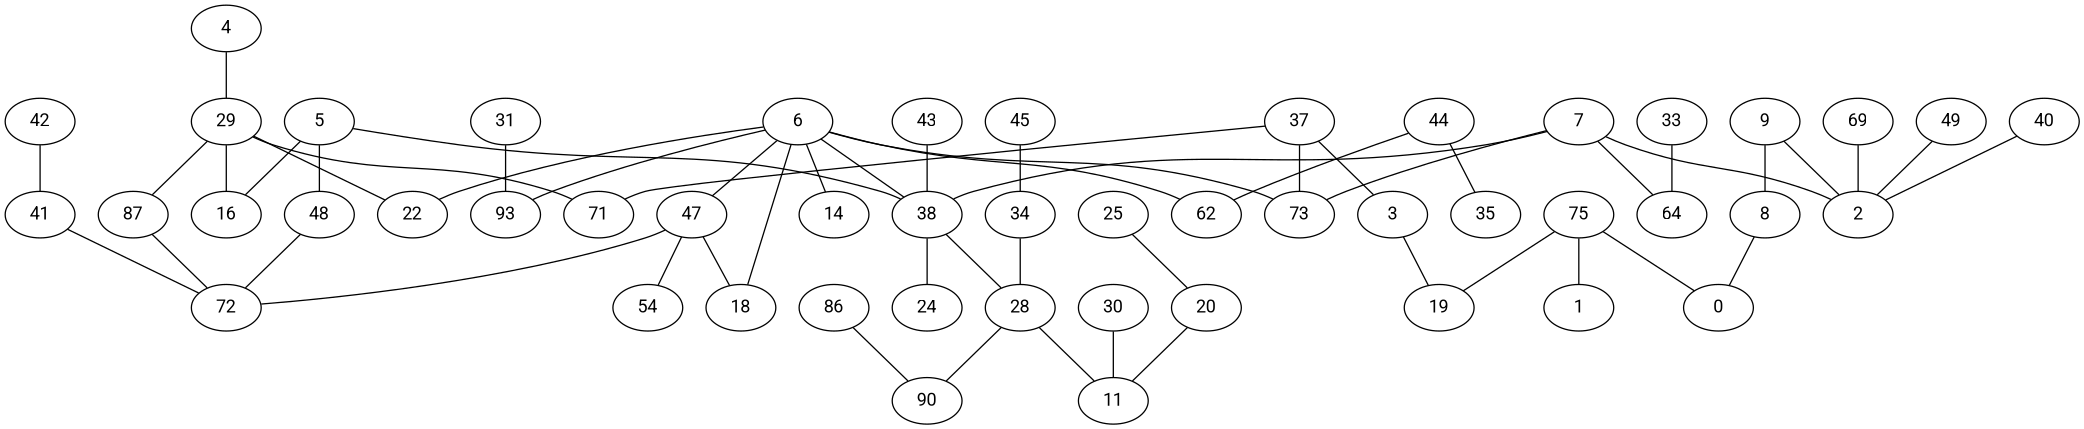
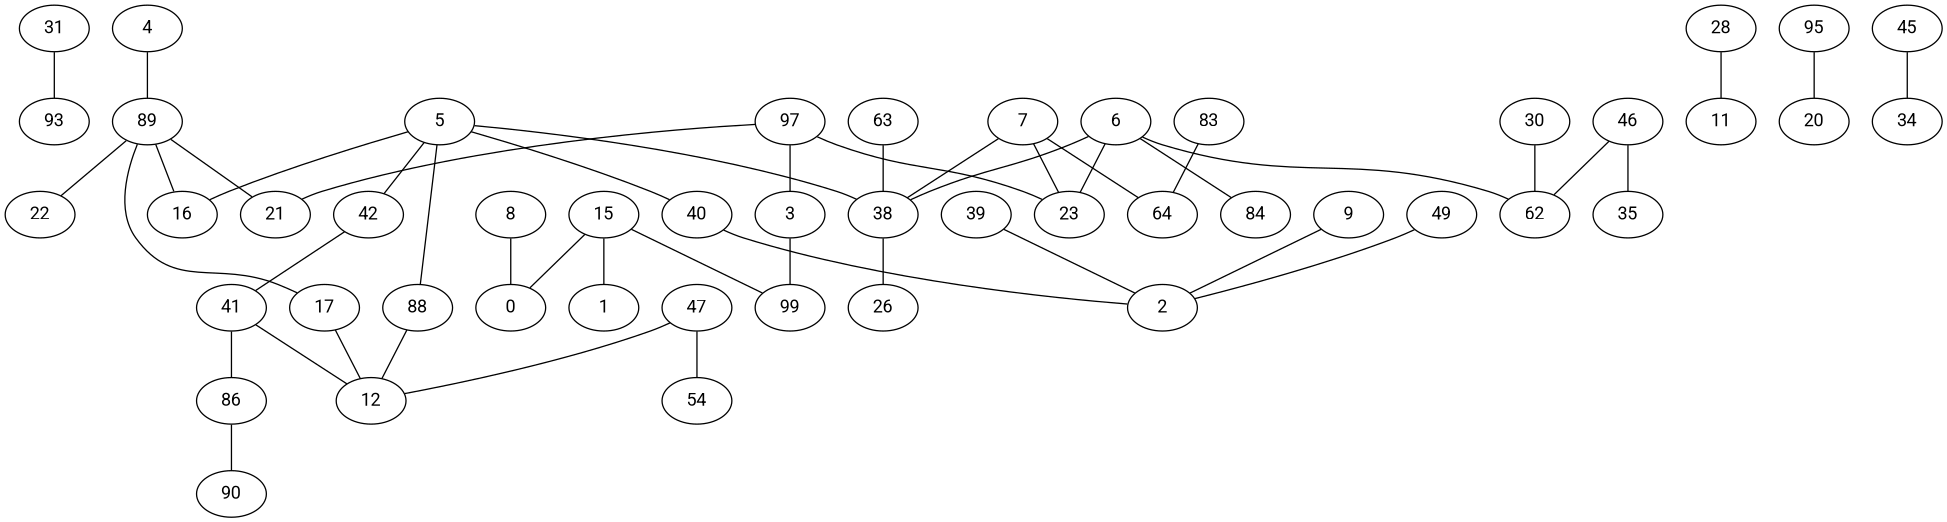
(226, 122) -> (147, 122)
(927, 122) -> (883, 122)
(1300, 122) -> (790, 122)
(1439, 122) -> (1628, 122)
(1672, 122) -> (1209, 122)
(1858, 122) -> (976, 215)
(632, 148) -> none
(758, 157) -> none
none -> (410, 160)
none -> (571, 163)
(630, 166) -> none
(1718, 168) -> none
(1765, 168) -> none
(133, 215) -> (325, 308)
(319, 215) -> (418, 308)
(599, 215) -> (275, 215)
(834, 215) -> (1256, 215)
(1113, 215) -> (1814, 28)
(1300, 215) -> (1069, 215)
(1579, 215) -> (604, 215)
(974, 261) -> none
(1020, 261) -> none
(226, 308) -> (371, 401)
(741, 308) -> none
(927, 308) -> (883, 308)
(1439, 308) -> (790, 308)
none -> (231, 354)
(974, 354) -> none
(1113, 354) -> (1535, 168)
(1160, 354) -> none
